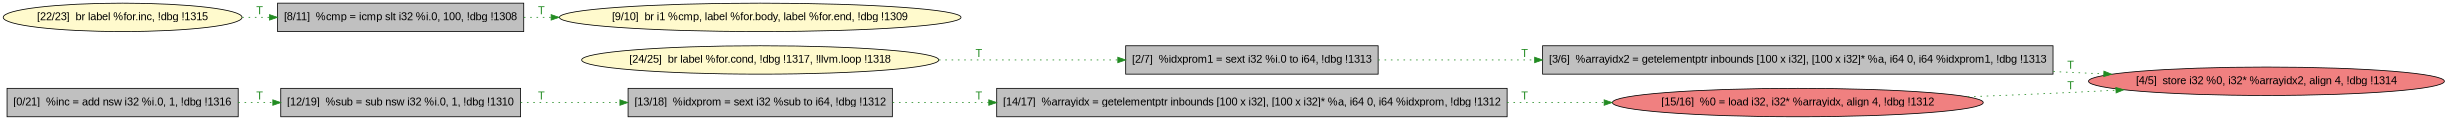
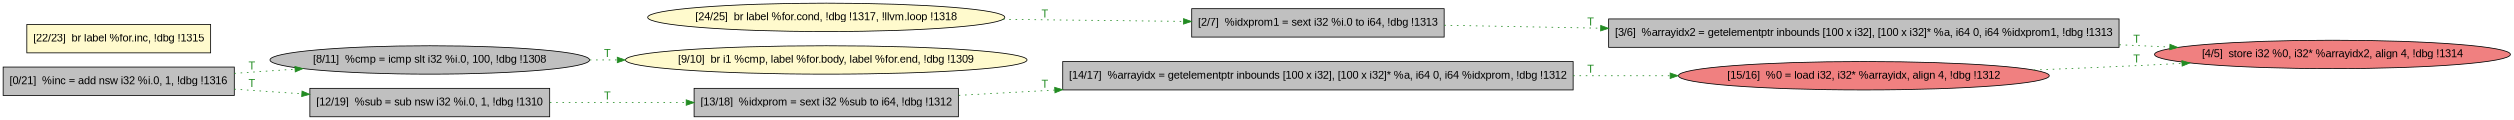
(123, 17) -> (119, 39)
(256, 17) -> (265, 71)
(401, 17) -> (430, 60)
